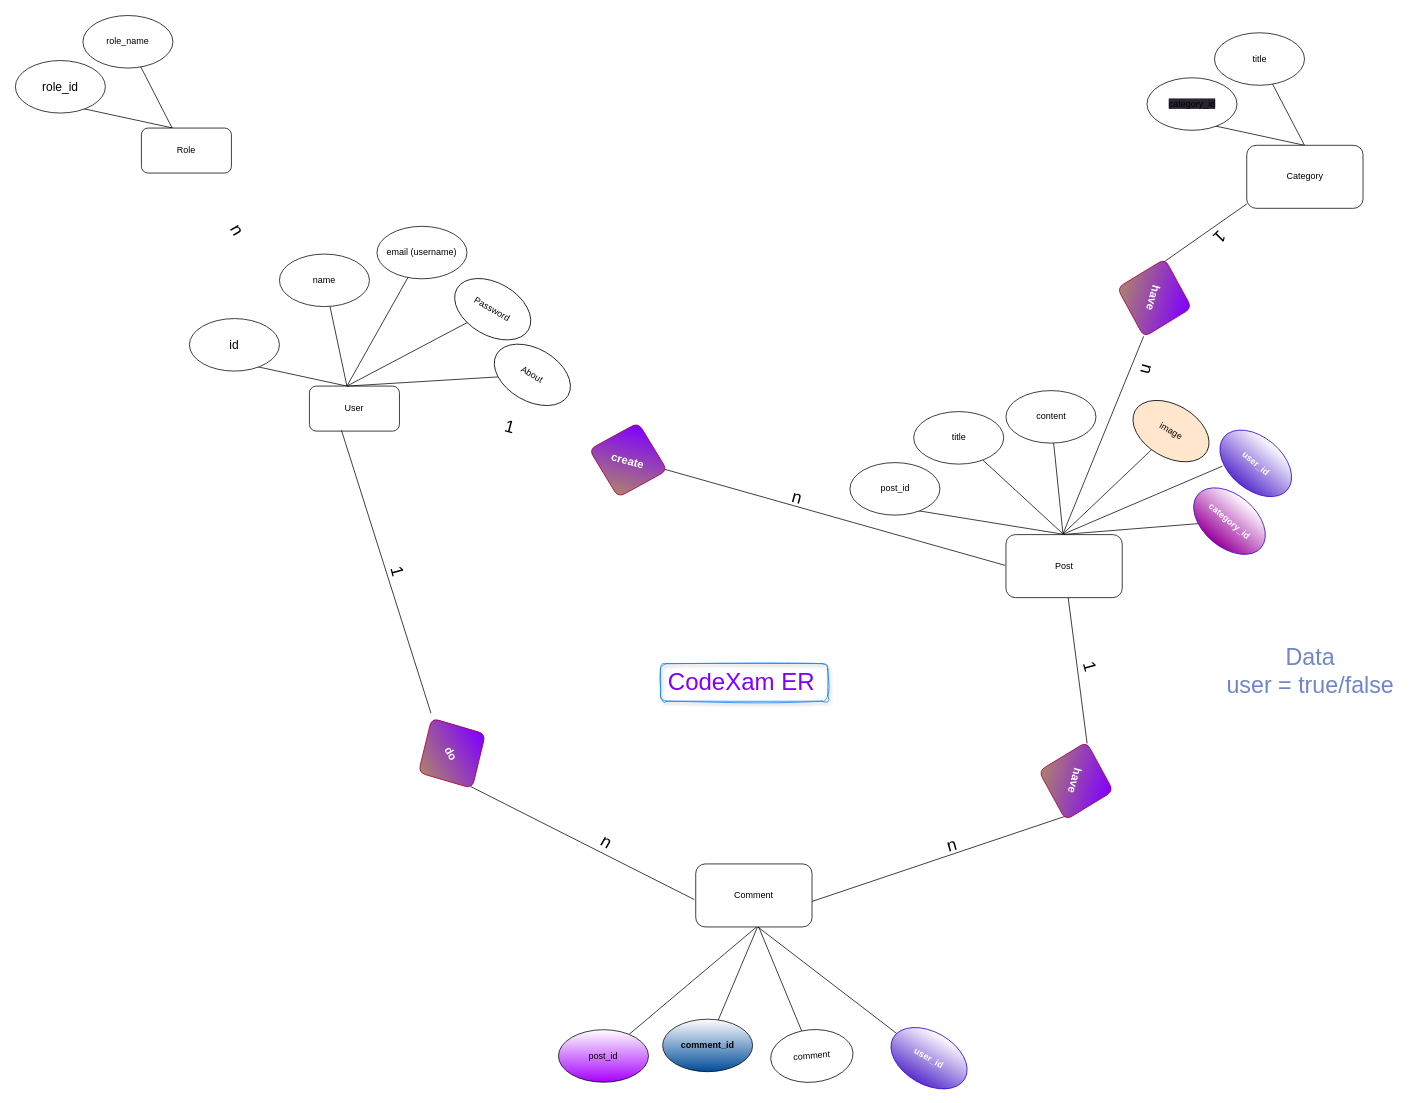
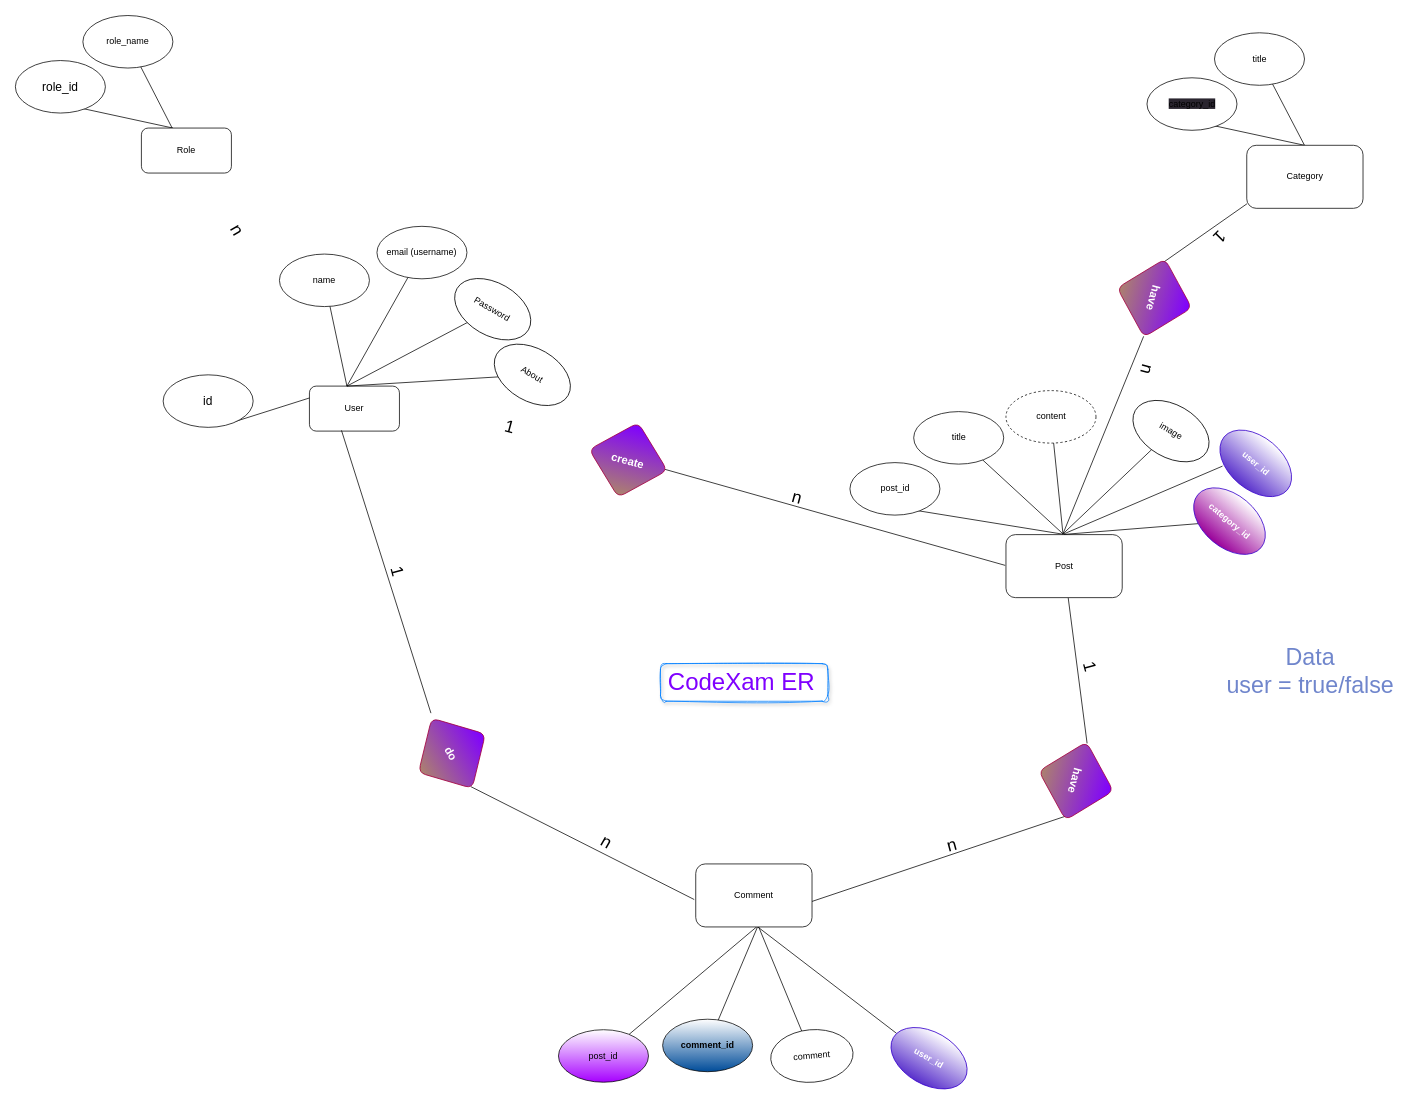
(234, 345) -> (208, 401)
(1051, 417) -> (1051, 417)
(1171, 431) -> (1171, 431)
